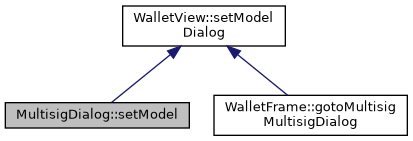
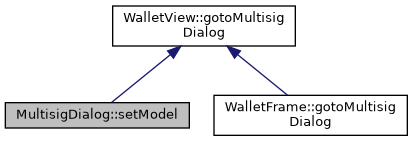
(204, 26) -> (204, 26)
(311, 115) -> (311, 115)
